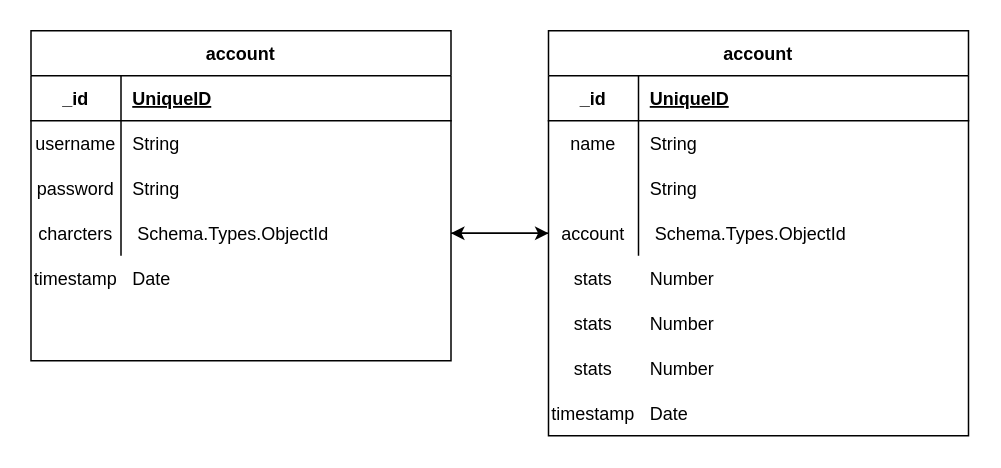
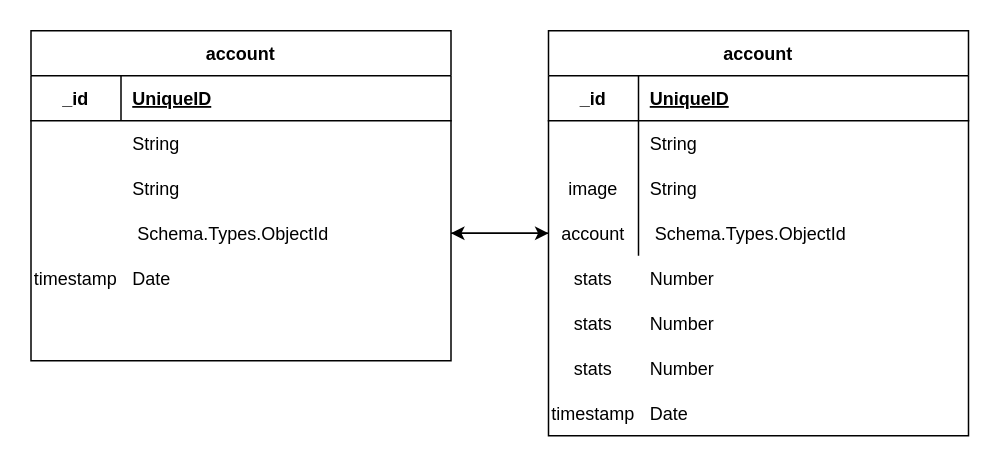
(76, 143) -> none
(593, 143) -> none
(76, 188) -> none
none -> (593, 188)
(76, 233) -> none
